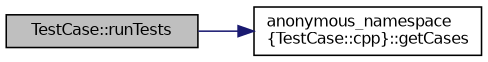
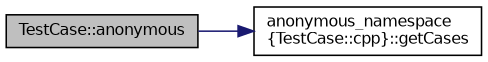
(102, 31) -> (102, 31)
